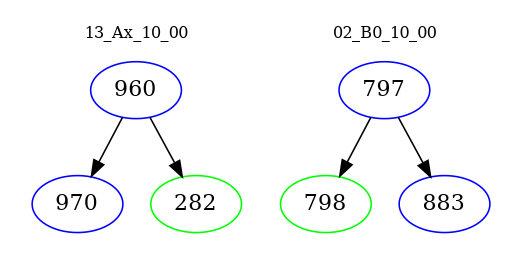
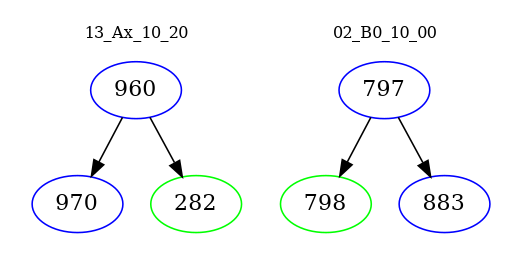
(137, 34) -> (137, 34)
